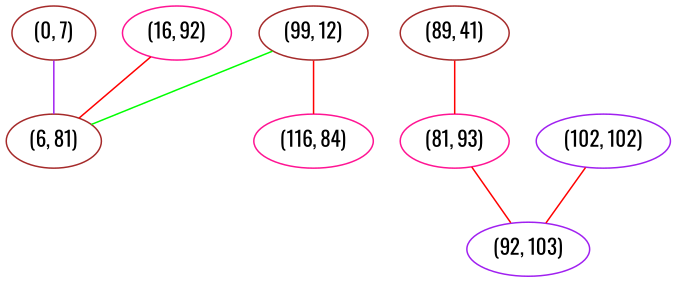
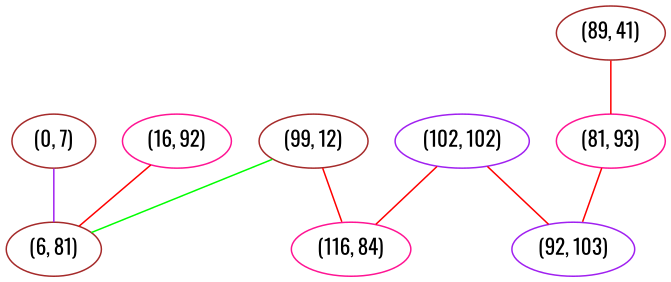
none -> (406, 195)
